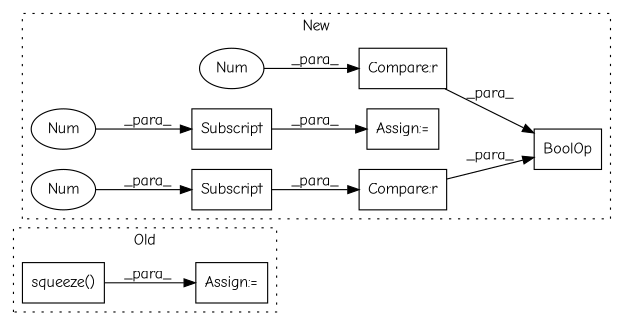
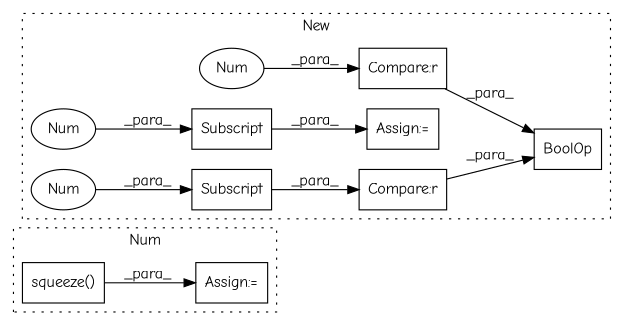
(145, 241) -> (145, 241)
